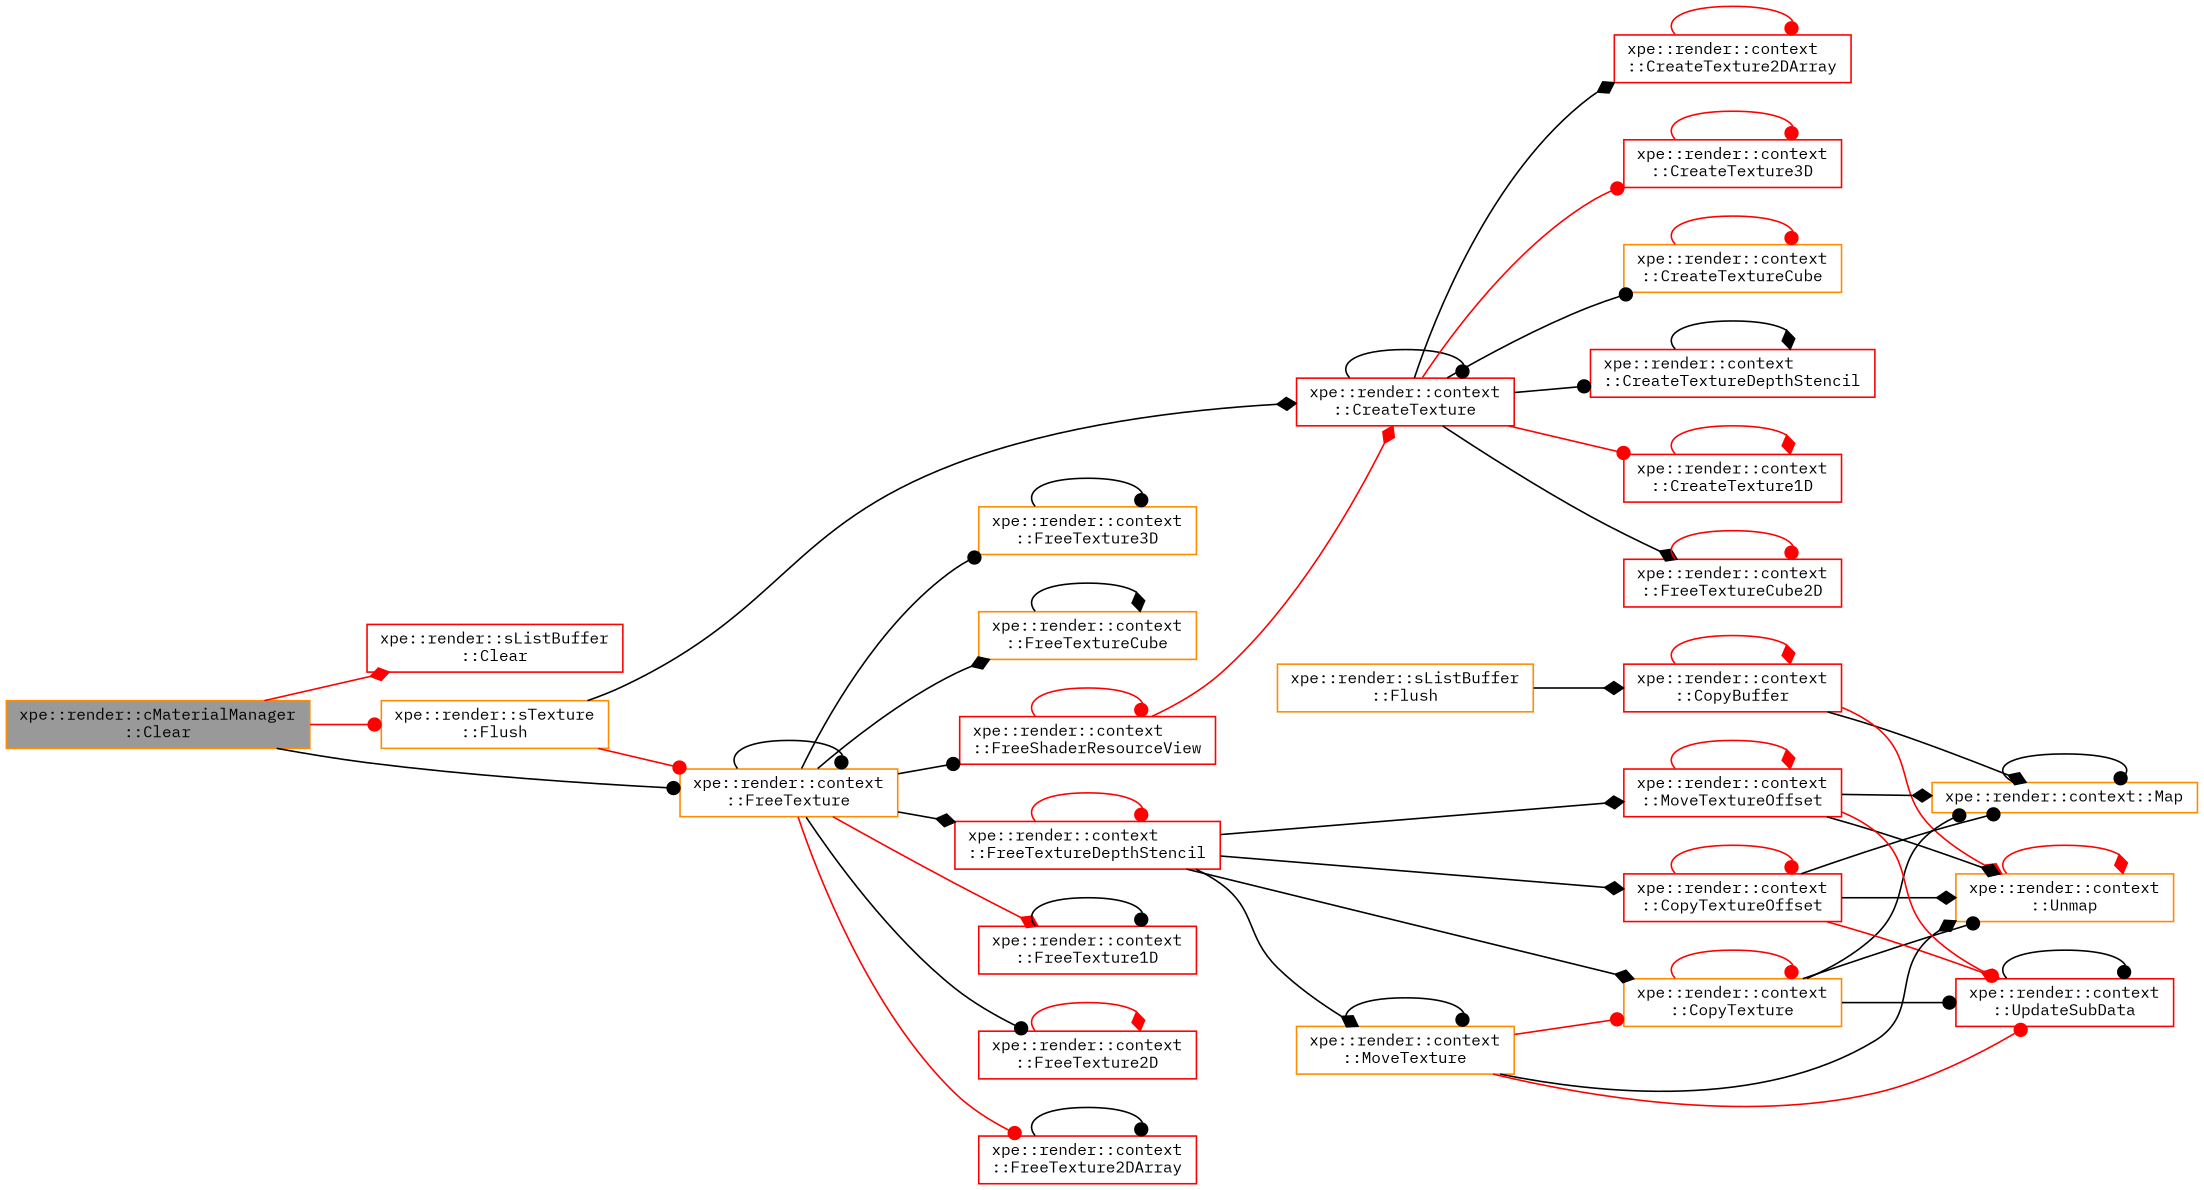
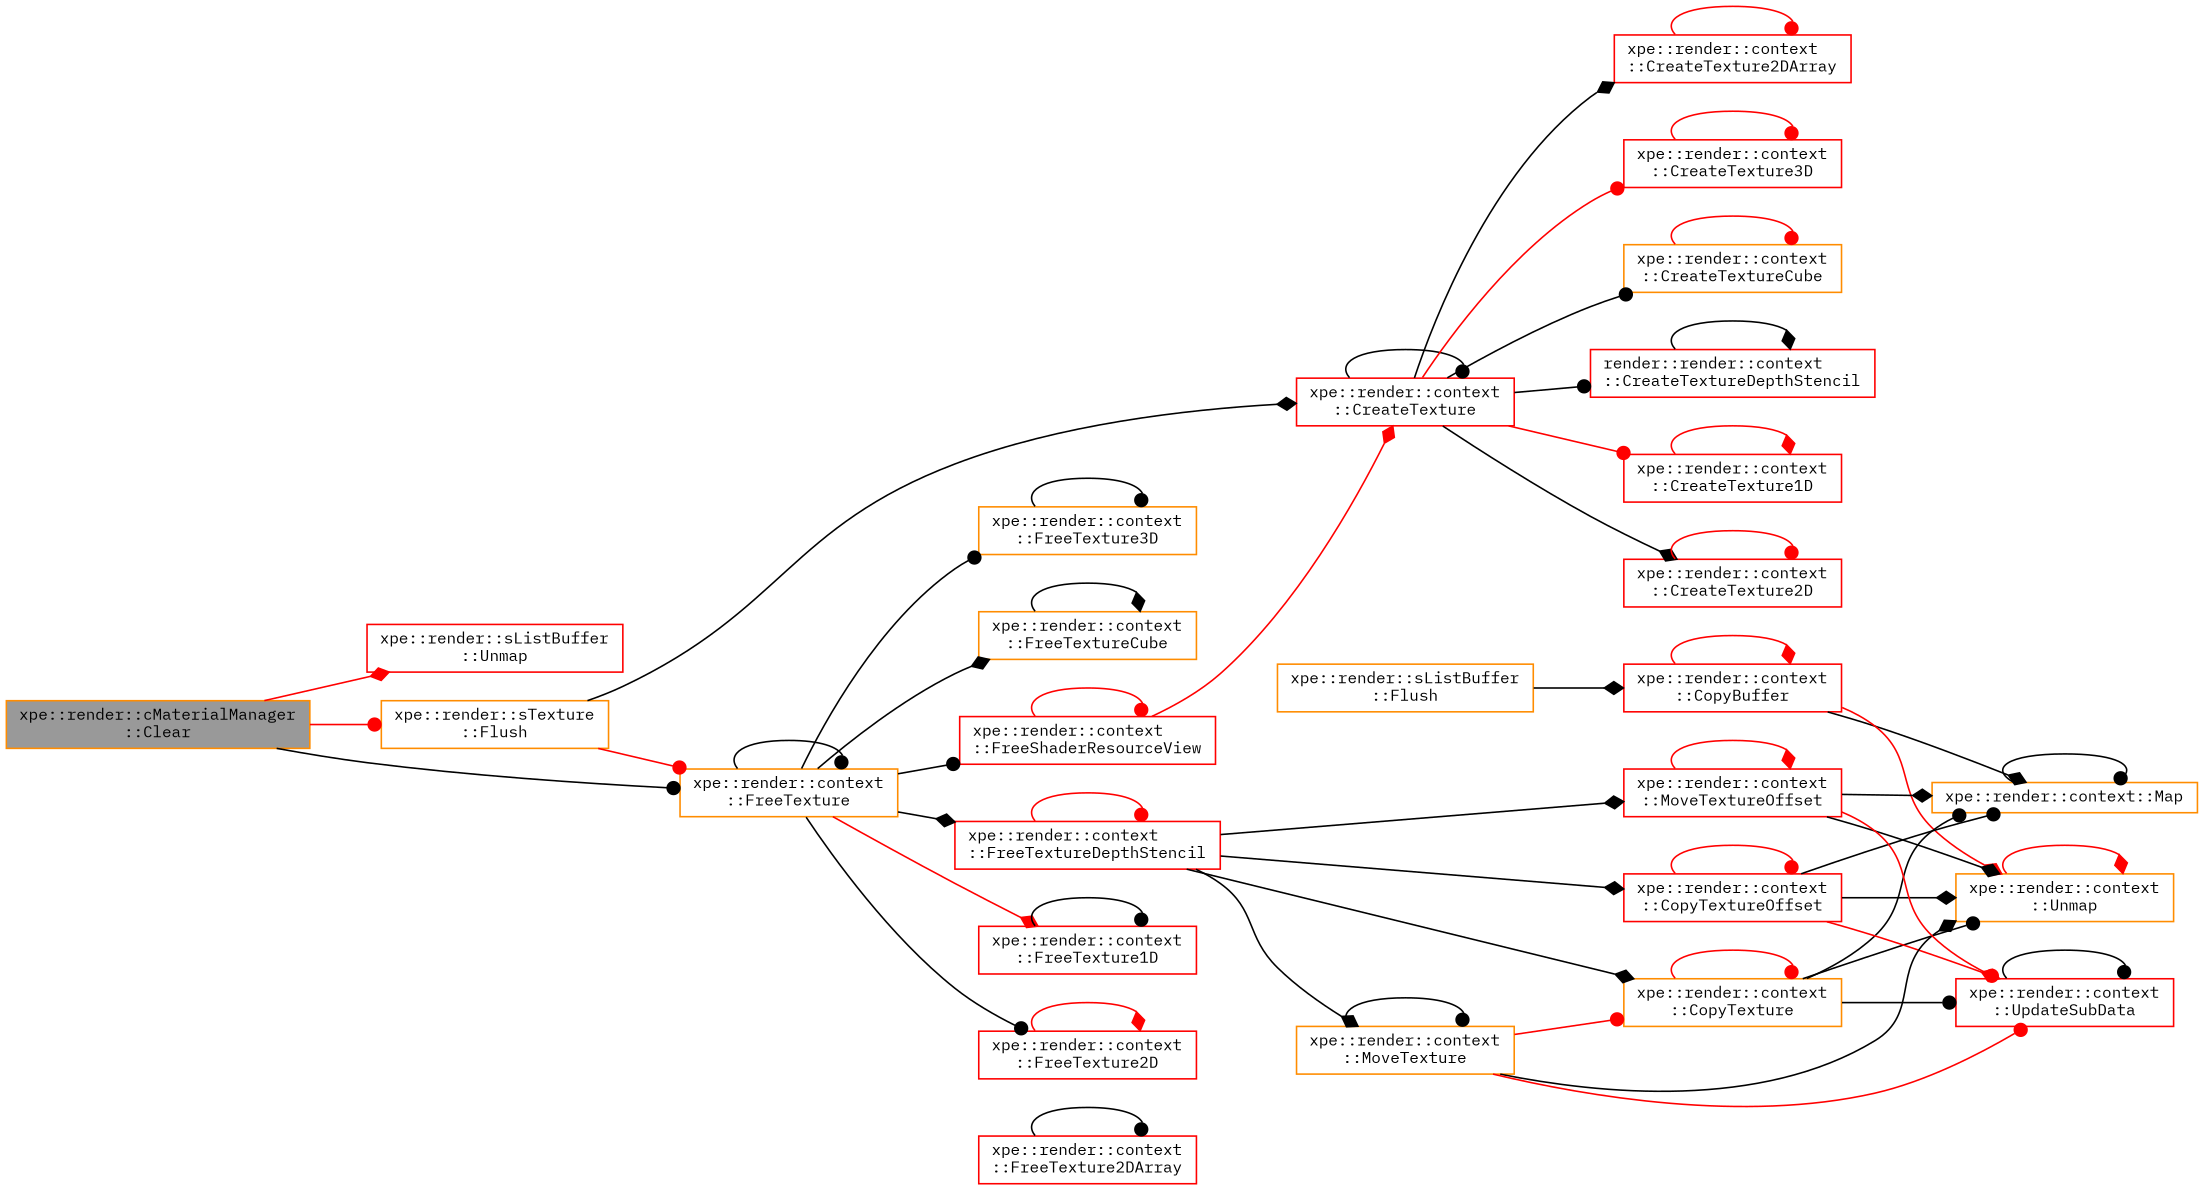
(1733, 373) -> (1733, 373)
(1733, 583) -> (1733, 583)
(495, 648) -> (495, 648)
(878, 992) -> none
